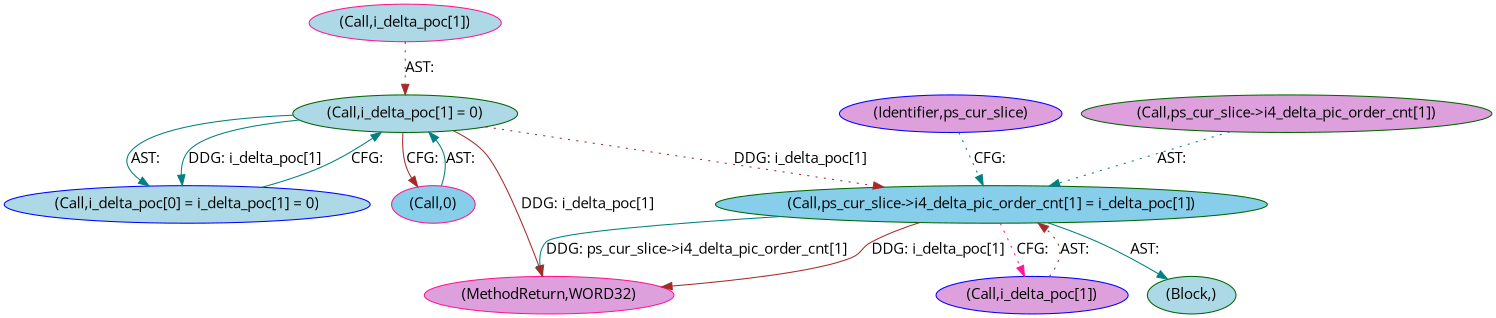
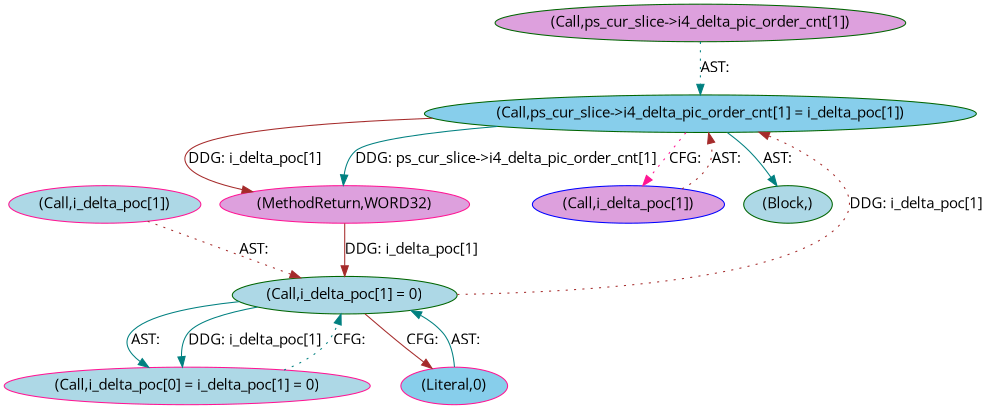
(951, 114) -> none
(320, 168) -> (316, 353)
(507, 190) -> (345, 245)
(187, 204) -> (187, 386)
(433, 204) -> (454, 386)
